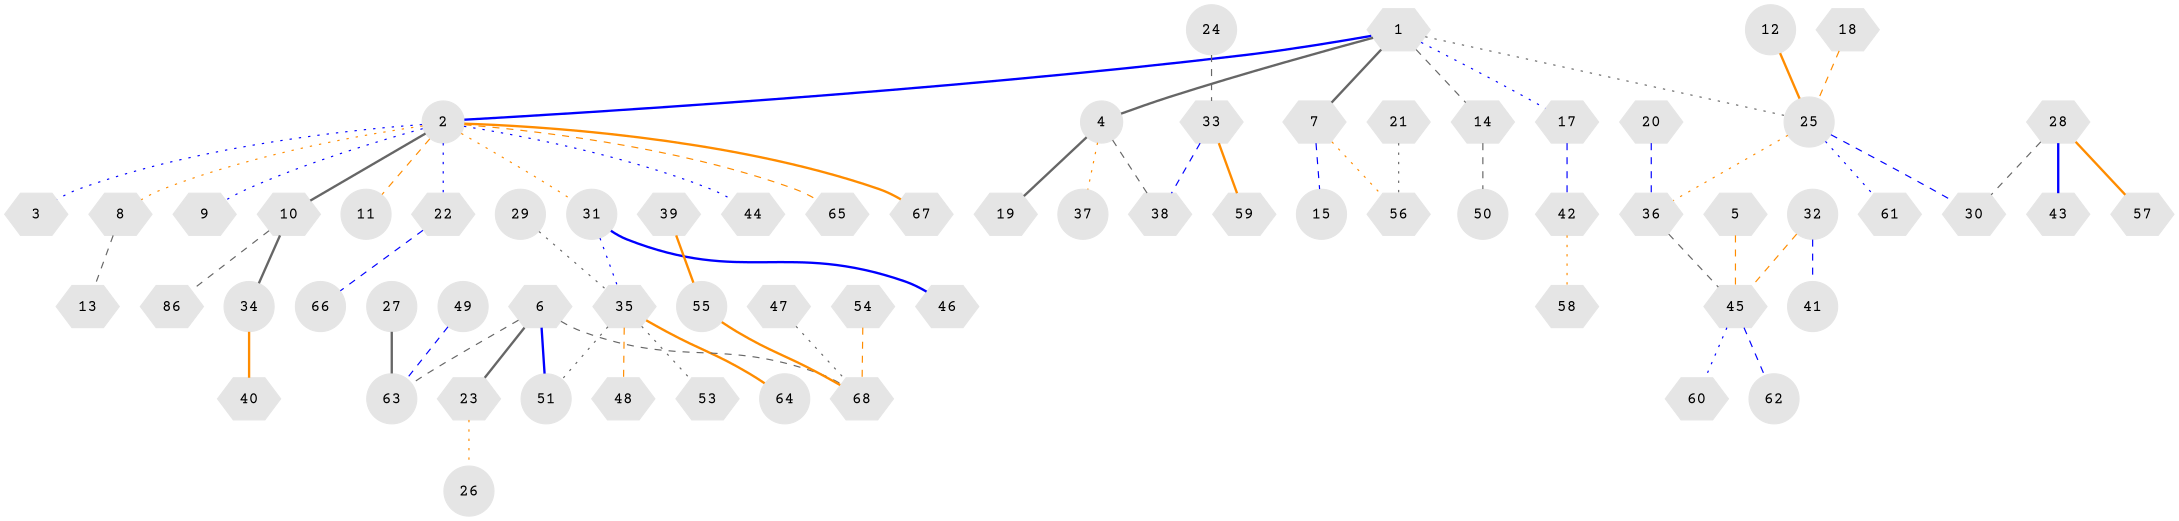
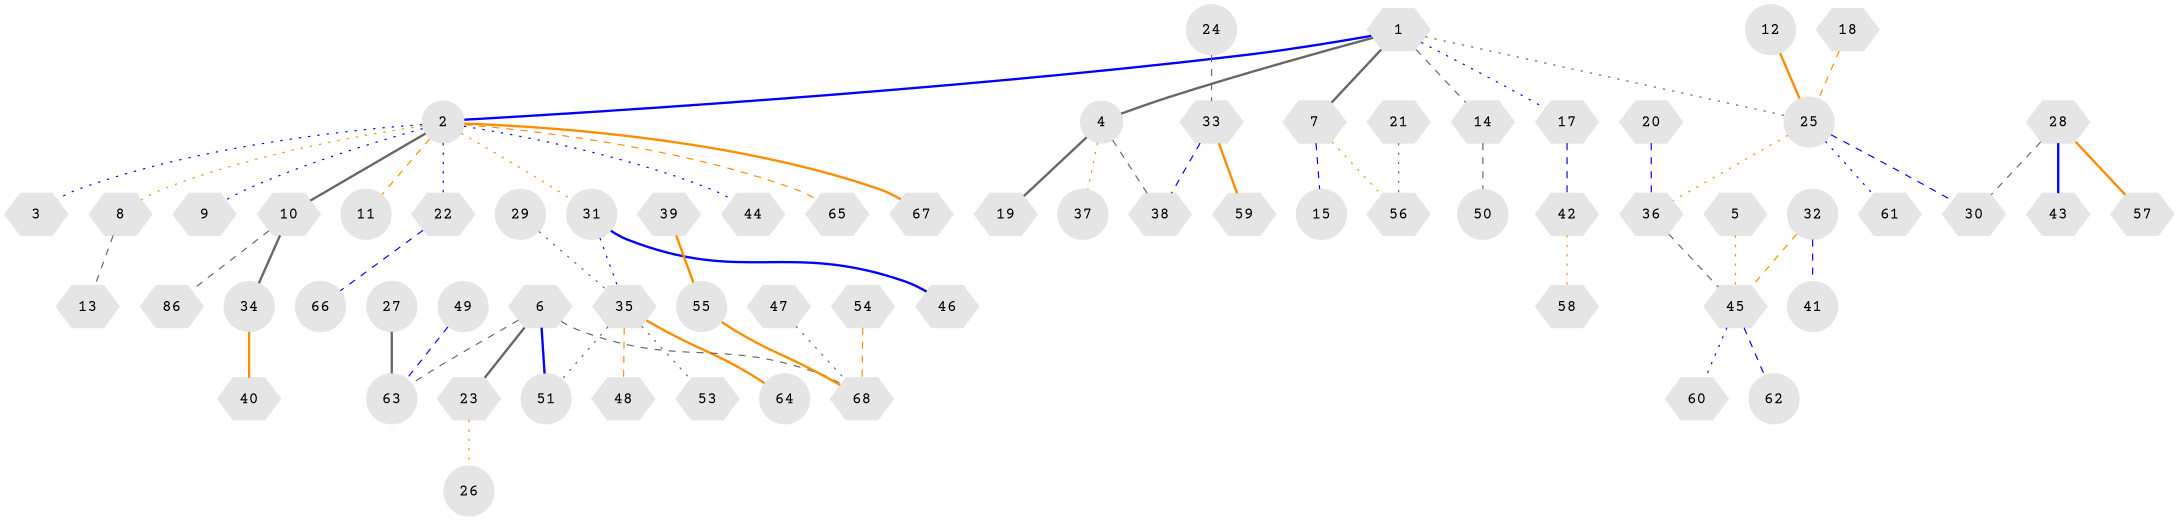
(1735, 260) -> (1735, 260)
